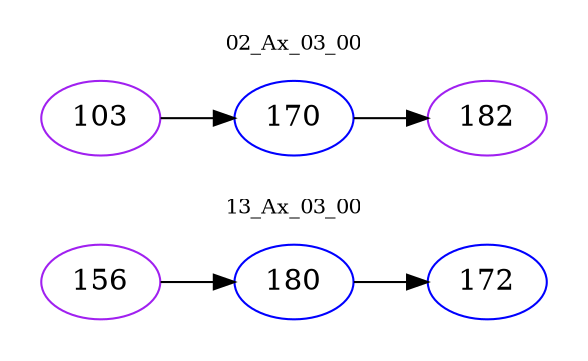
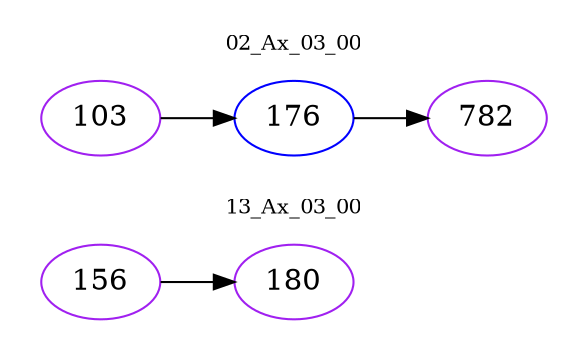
(294, 118) -> (294, 118)
(487, 118) -> (487, 118)
(294, 282) -> (294, 282)
(487, 282) -> none
